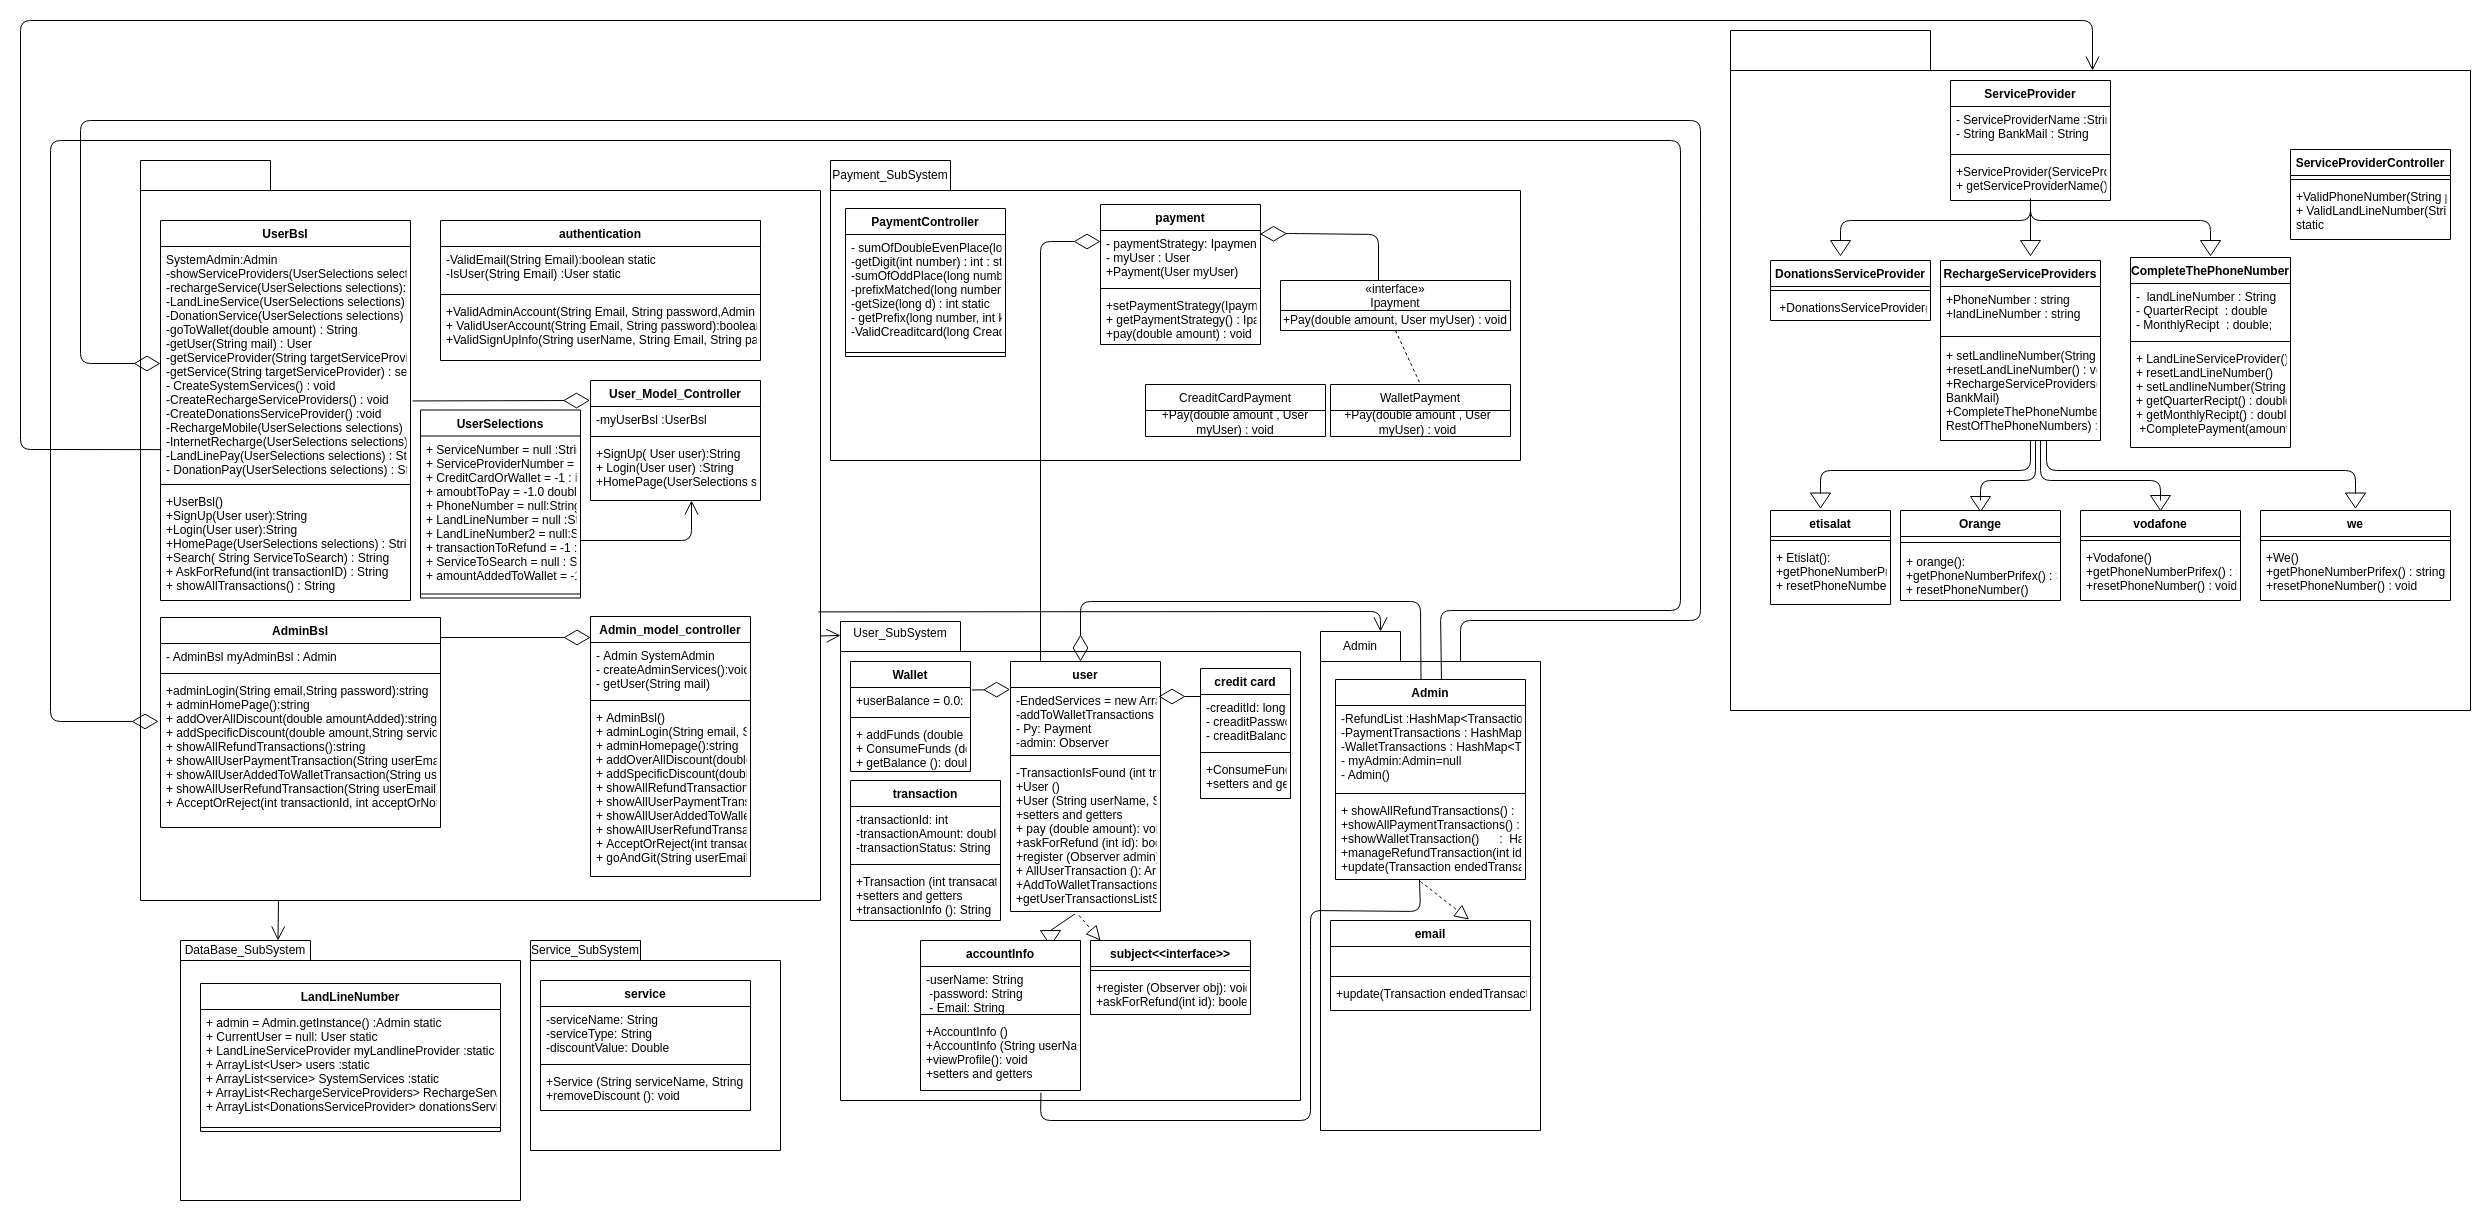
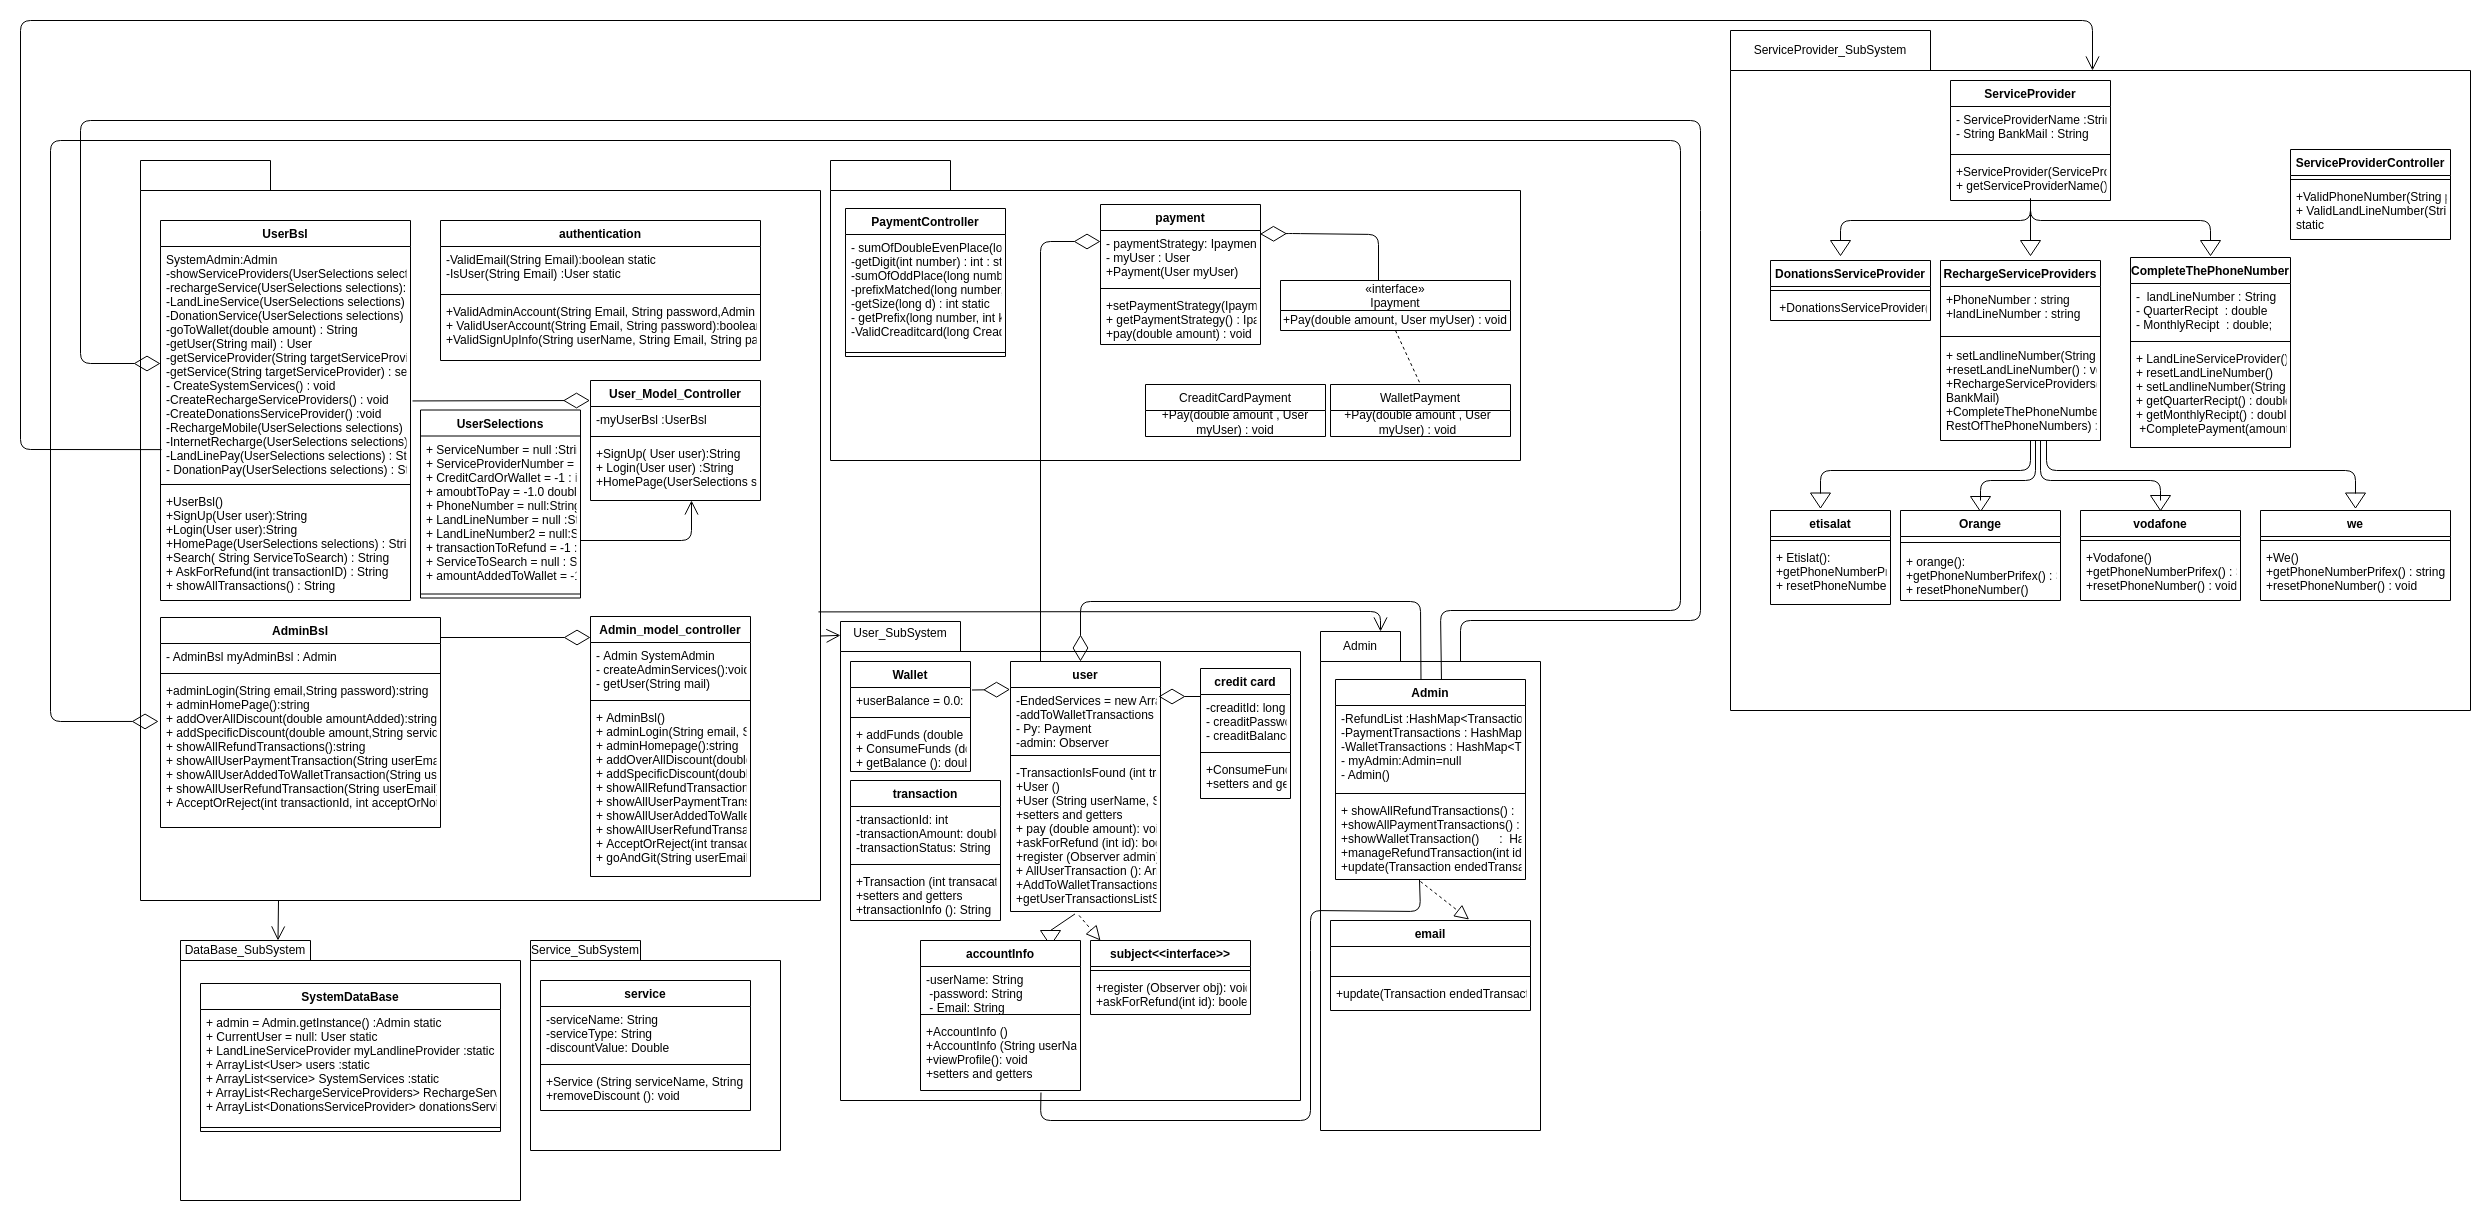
none -> (1831, 51)
(891, 176) -> none
(350, 997) -> (350, 997)
